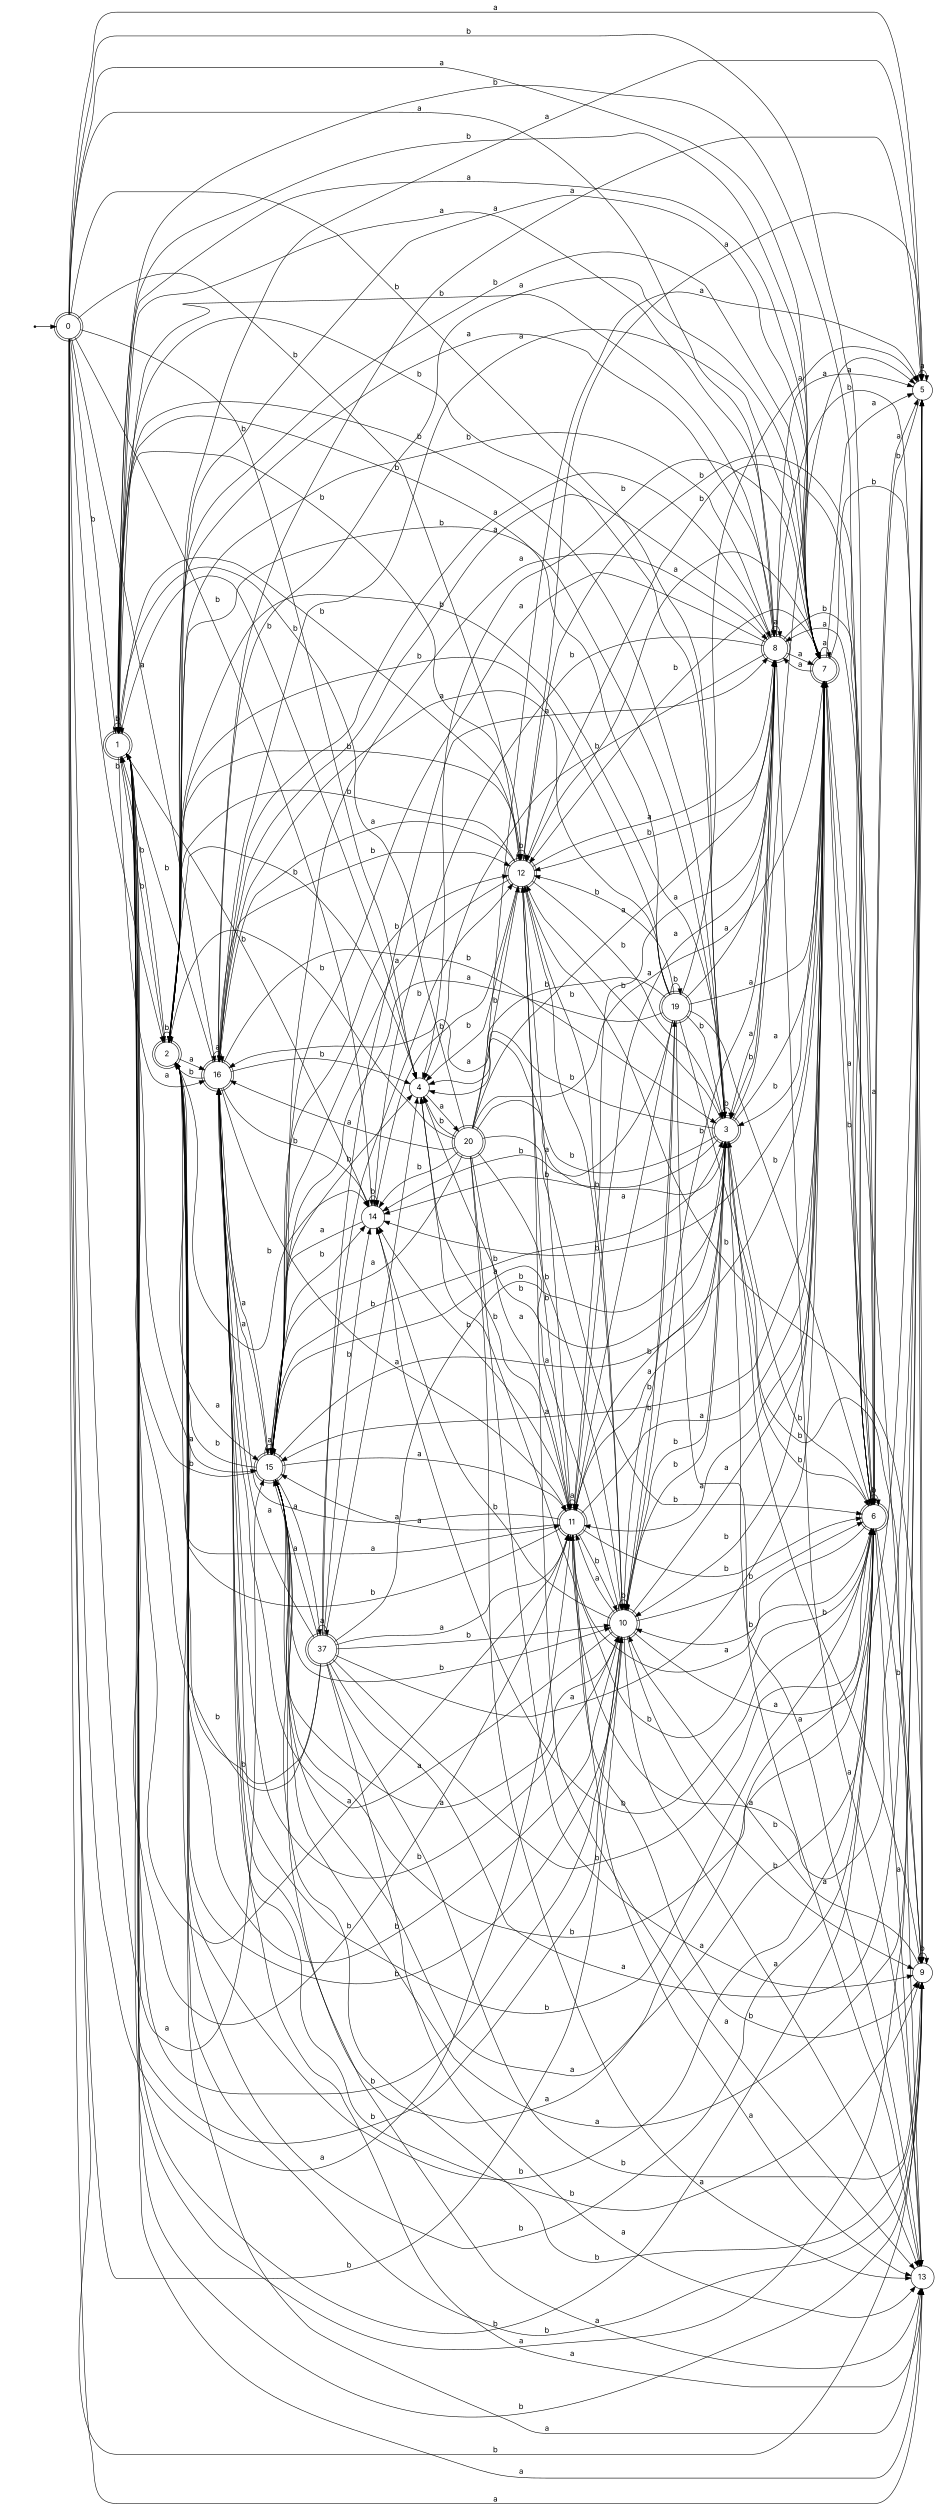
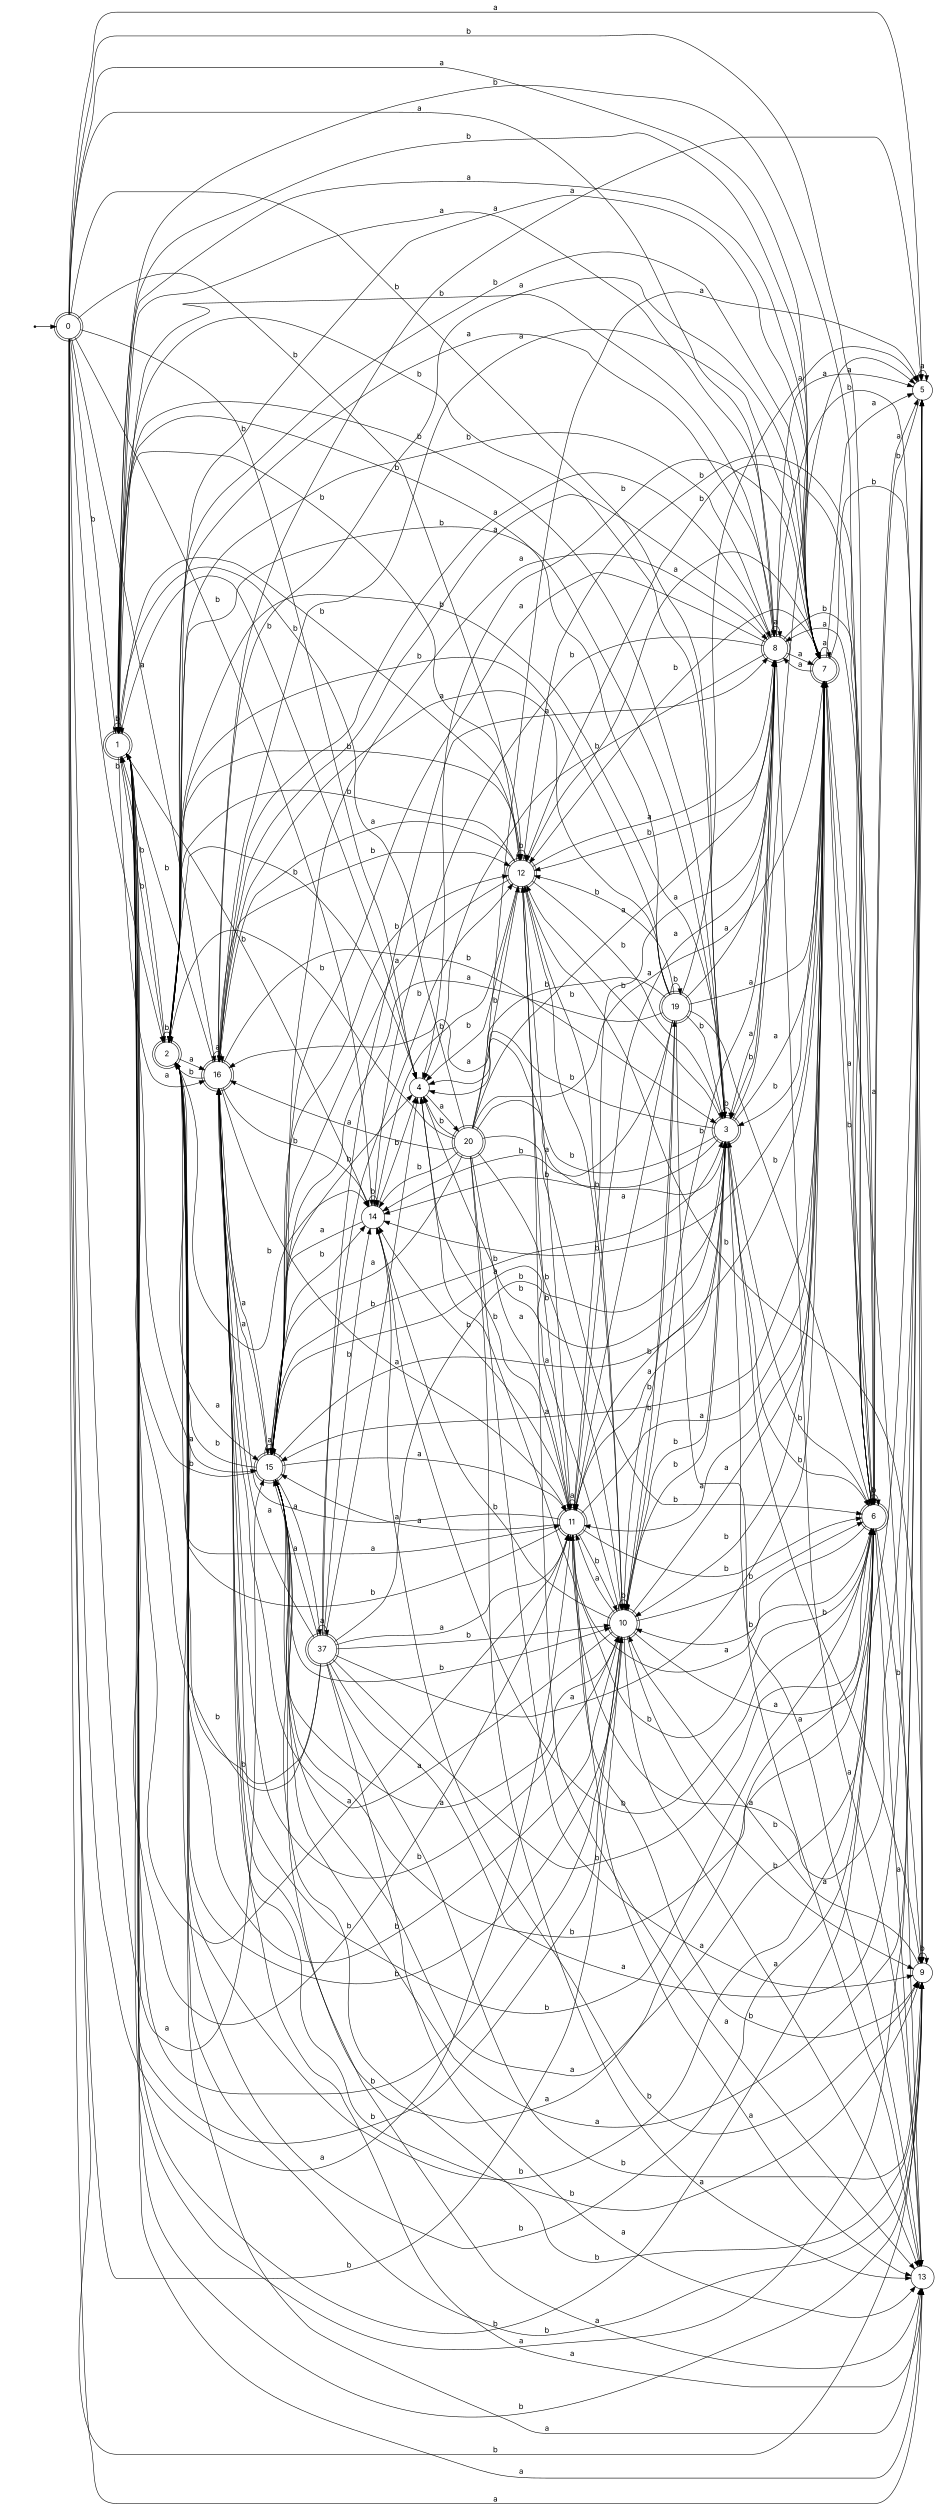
(347, 213) -> none
(590, 391) -> none
(319, 1059) -> (397, 1155)
(849, 1399) -> (488, 1847)
